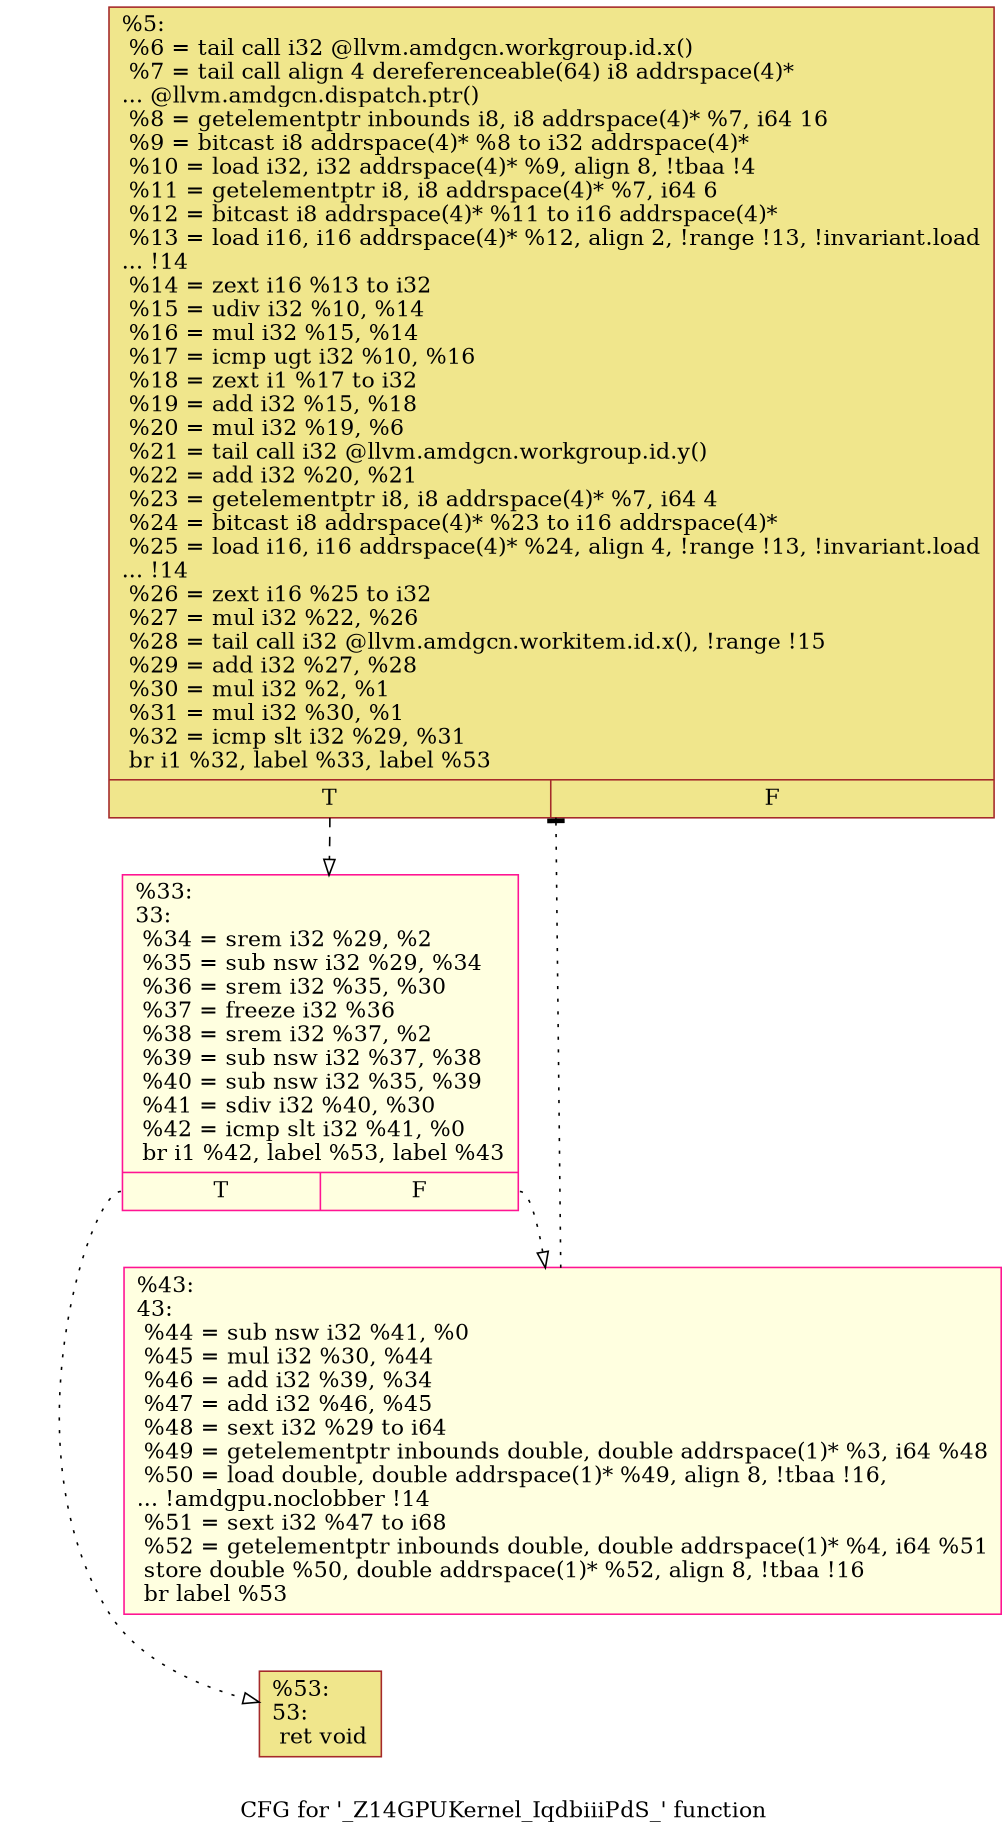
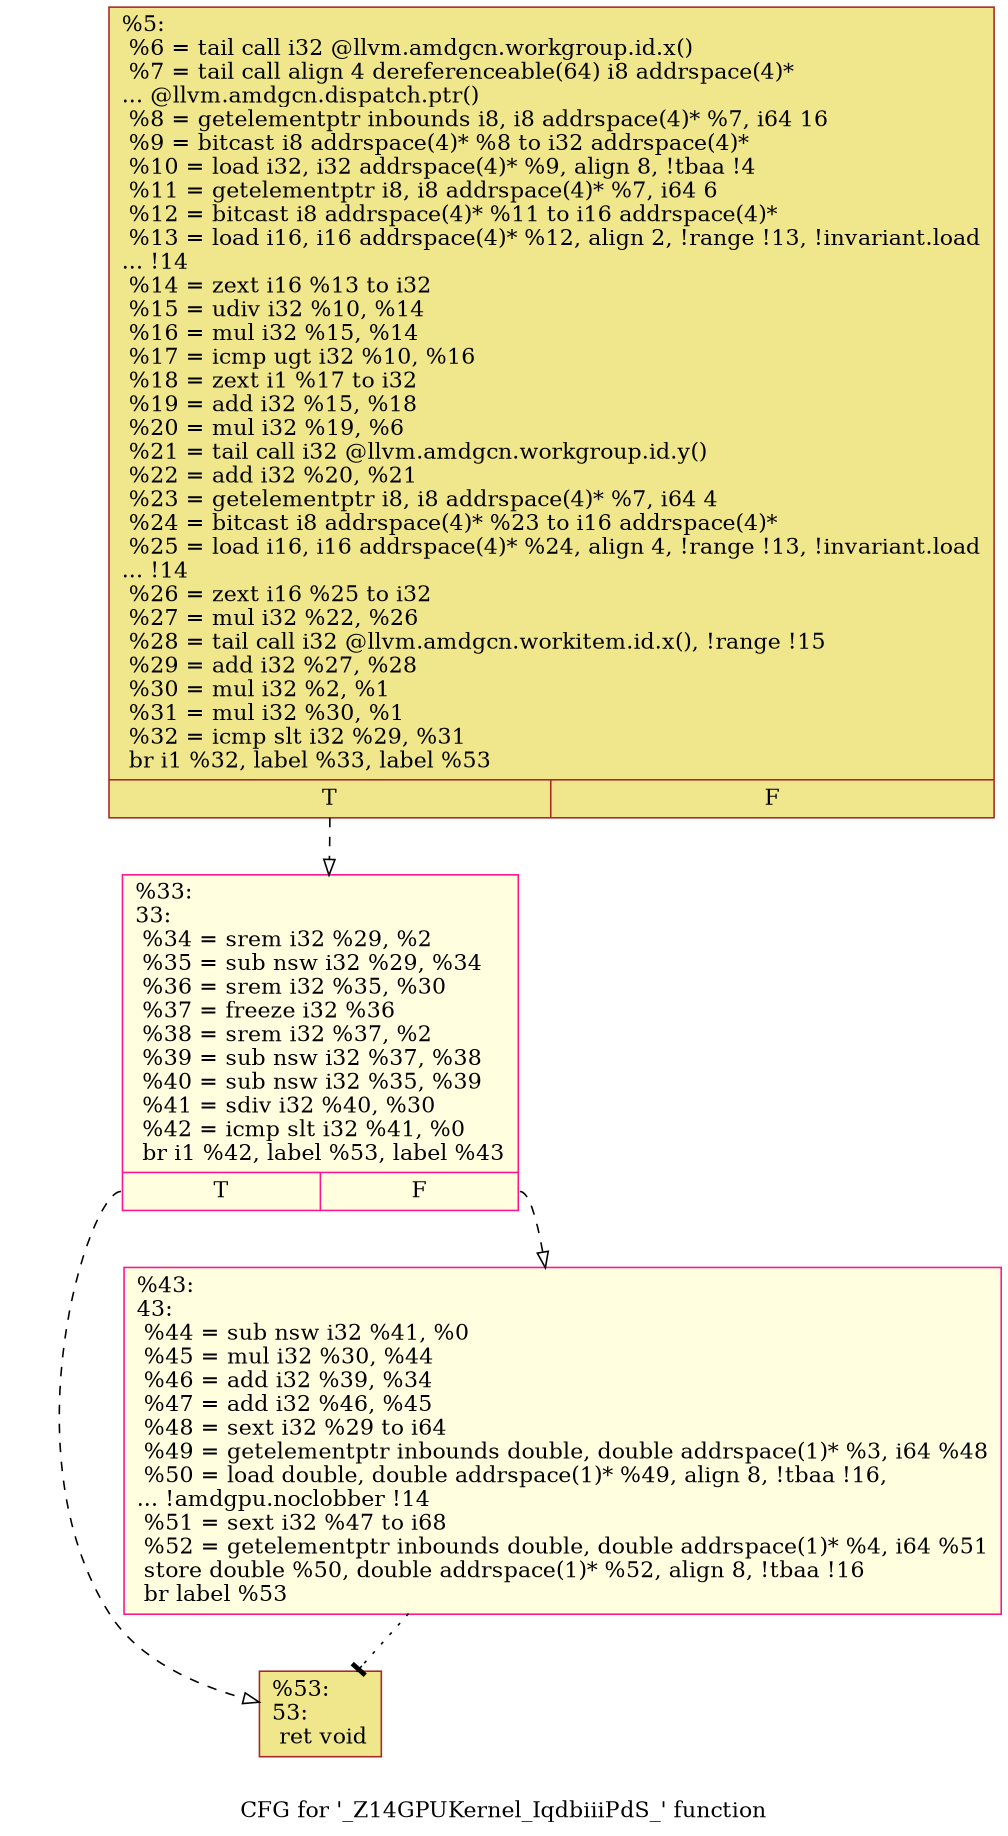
(558, 1047) -> (385, 1640)
(536, 1219) -> (536, 1219)
(64, 1481) -> (64, 1481)
